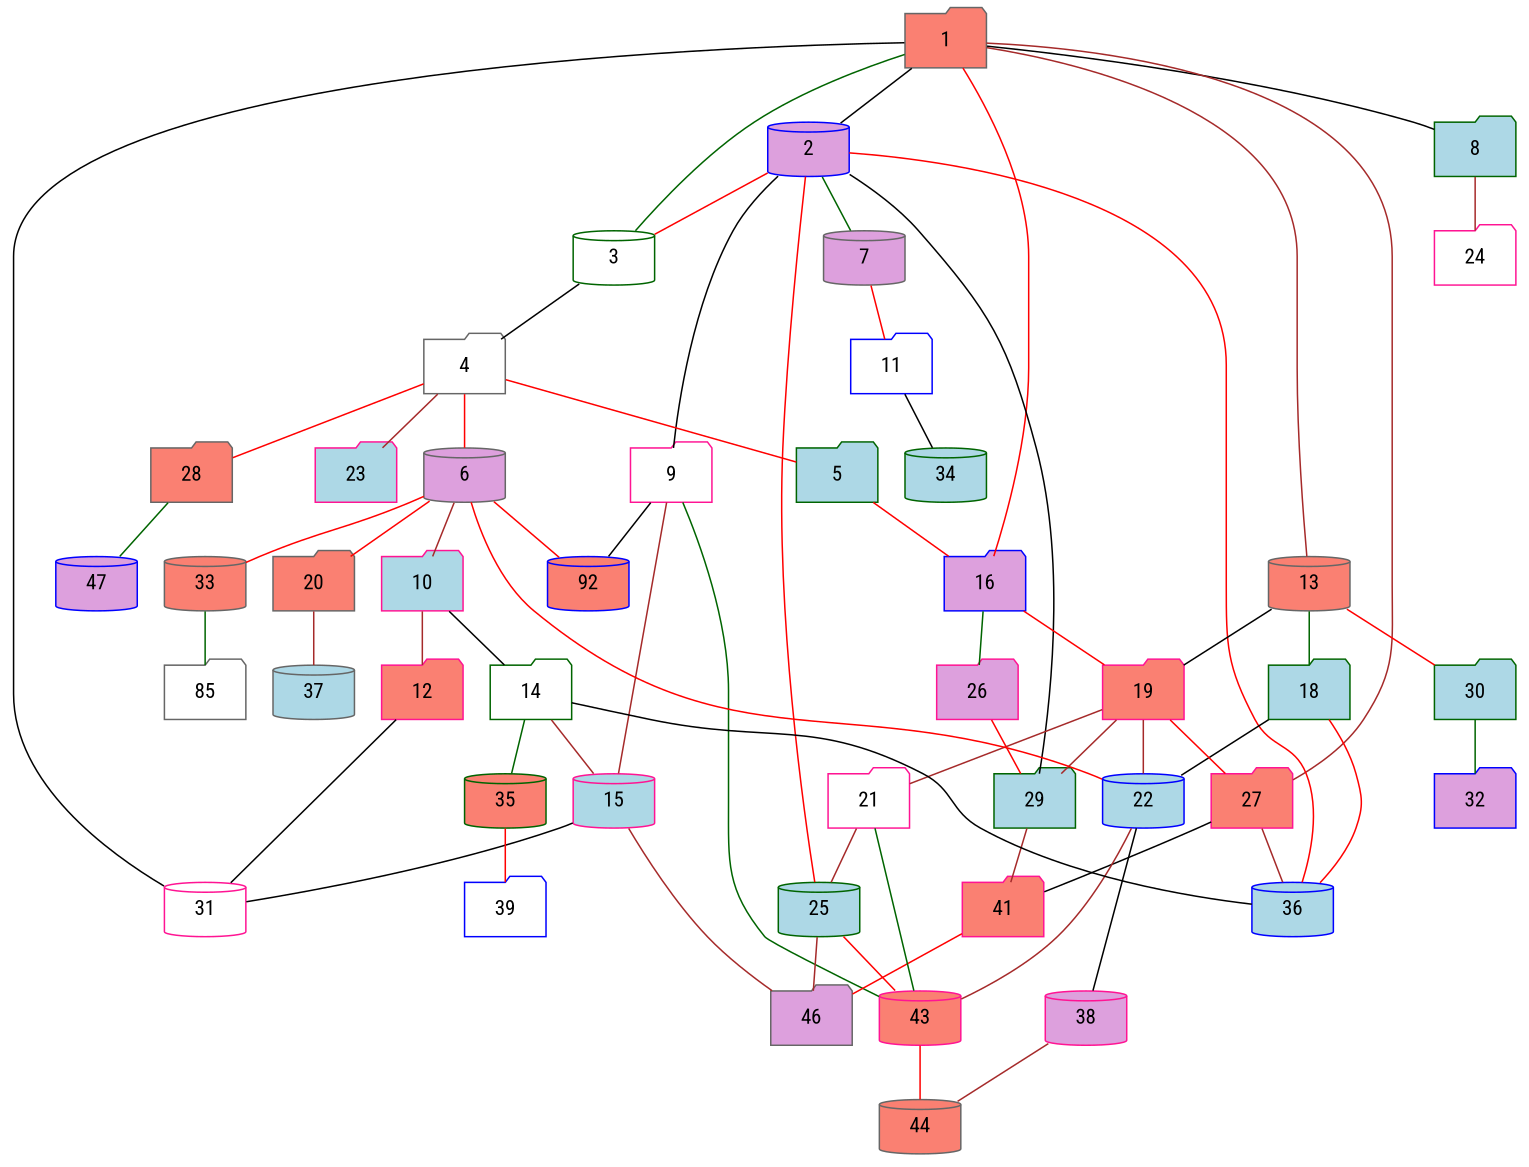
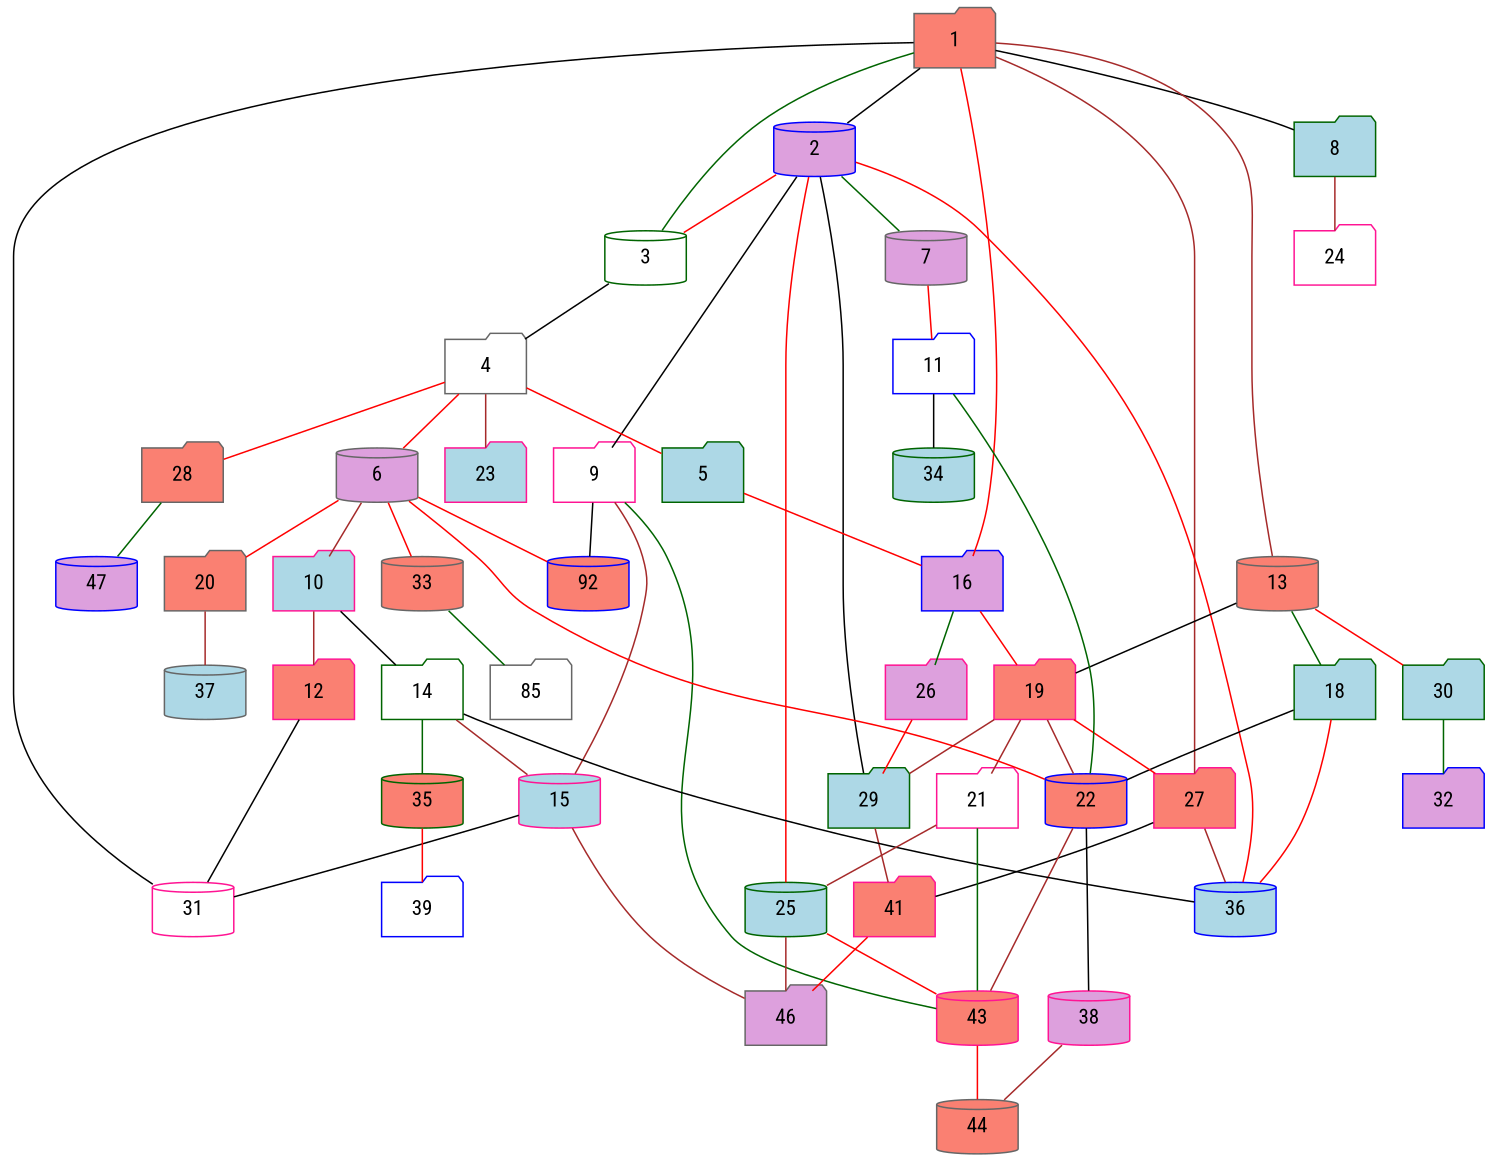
none -> (1058, 572)
(1143, 801) -> (1086, 801)
